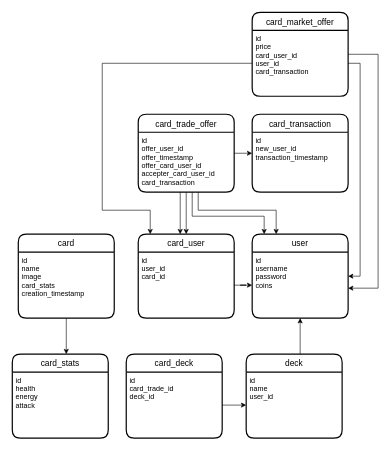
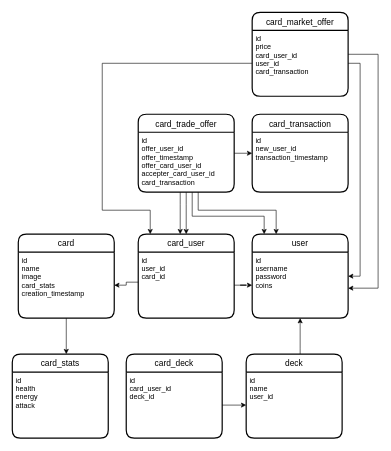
none -> (126, 284)
(133, 380) -> (133, 380)
